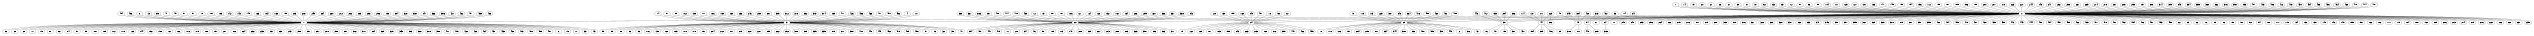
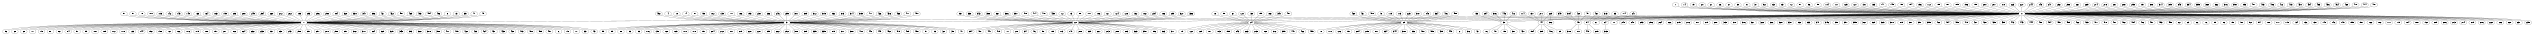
(434, 14) -> none
